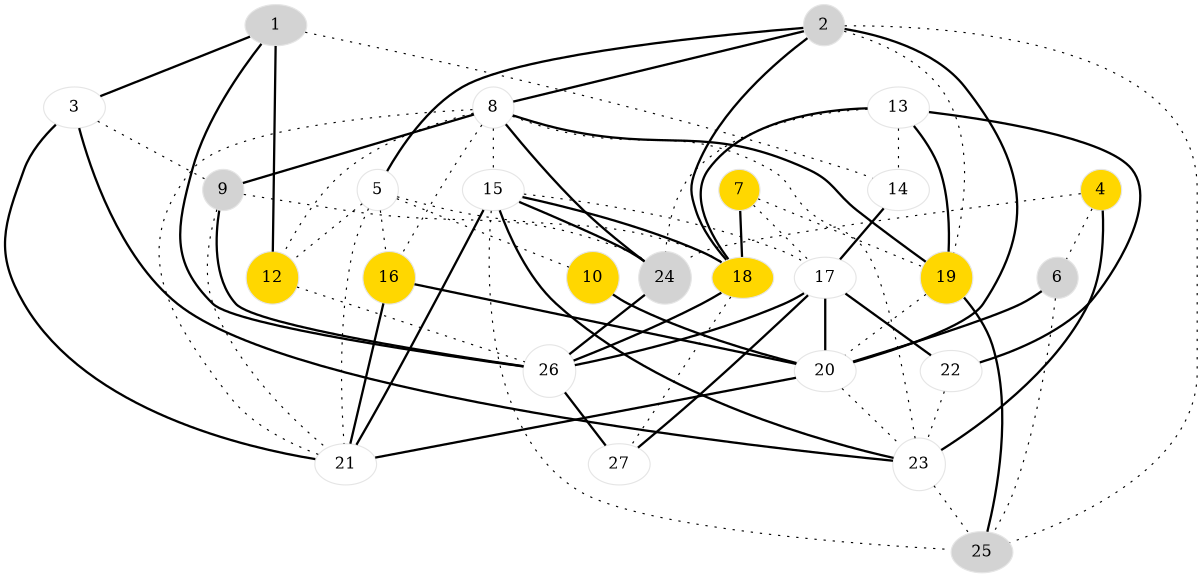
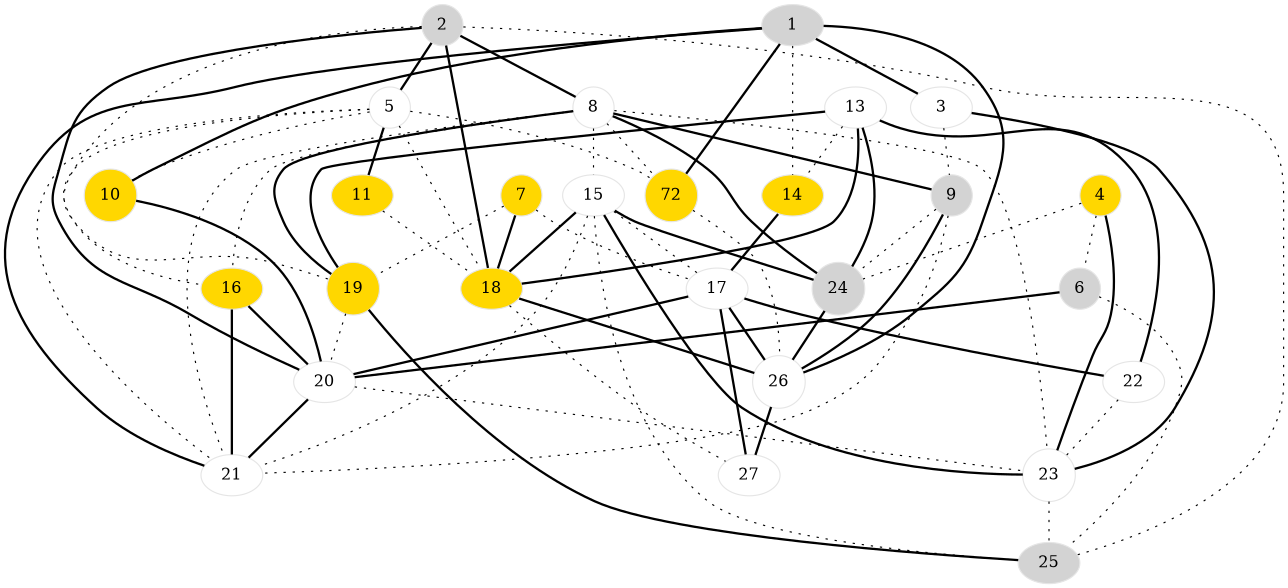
none -> (438, 69)
(684, 186) -> (874, 199)
(898, 190) -> (793, 195)
none -> (362, 195)
(272, 278) -> (671, 195)
(389, 278) -> (232, 289)
(427, 316) -> (454, 377)
(71, 358) -> (189, 96)
